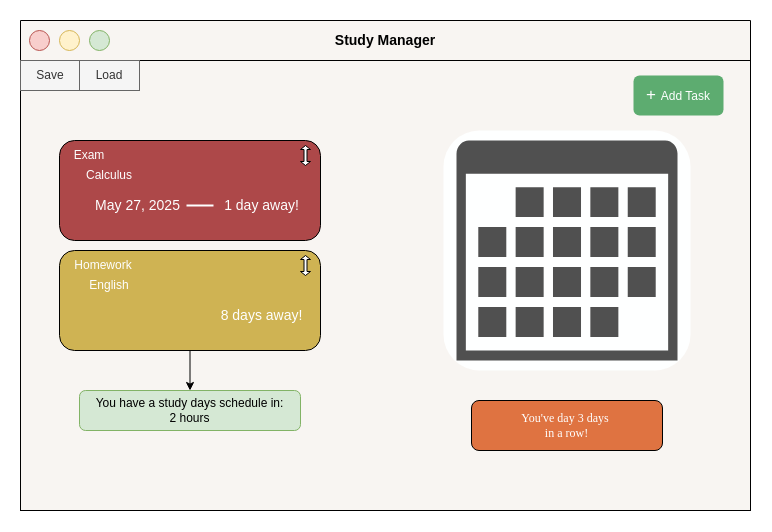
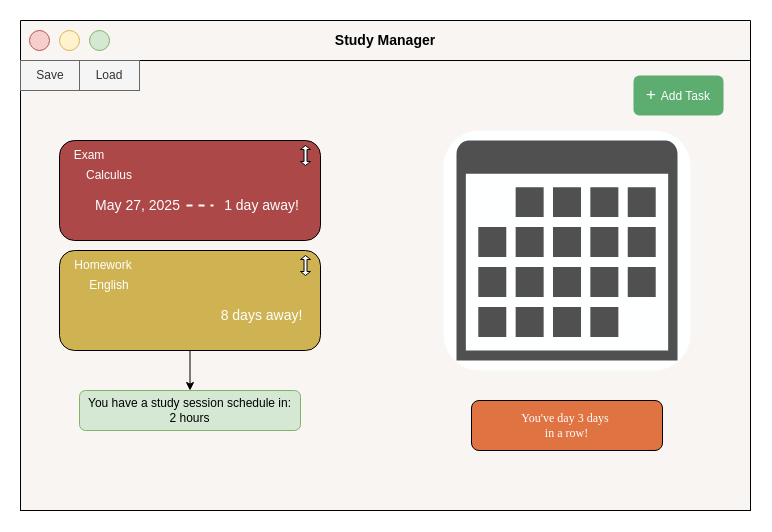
(199, 206) -> (199, 206)
(190, 411) -> (190, 411)
